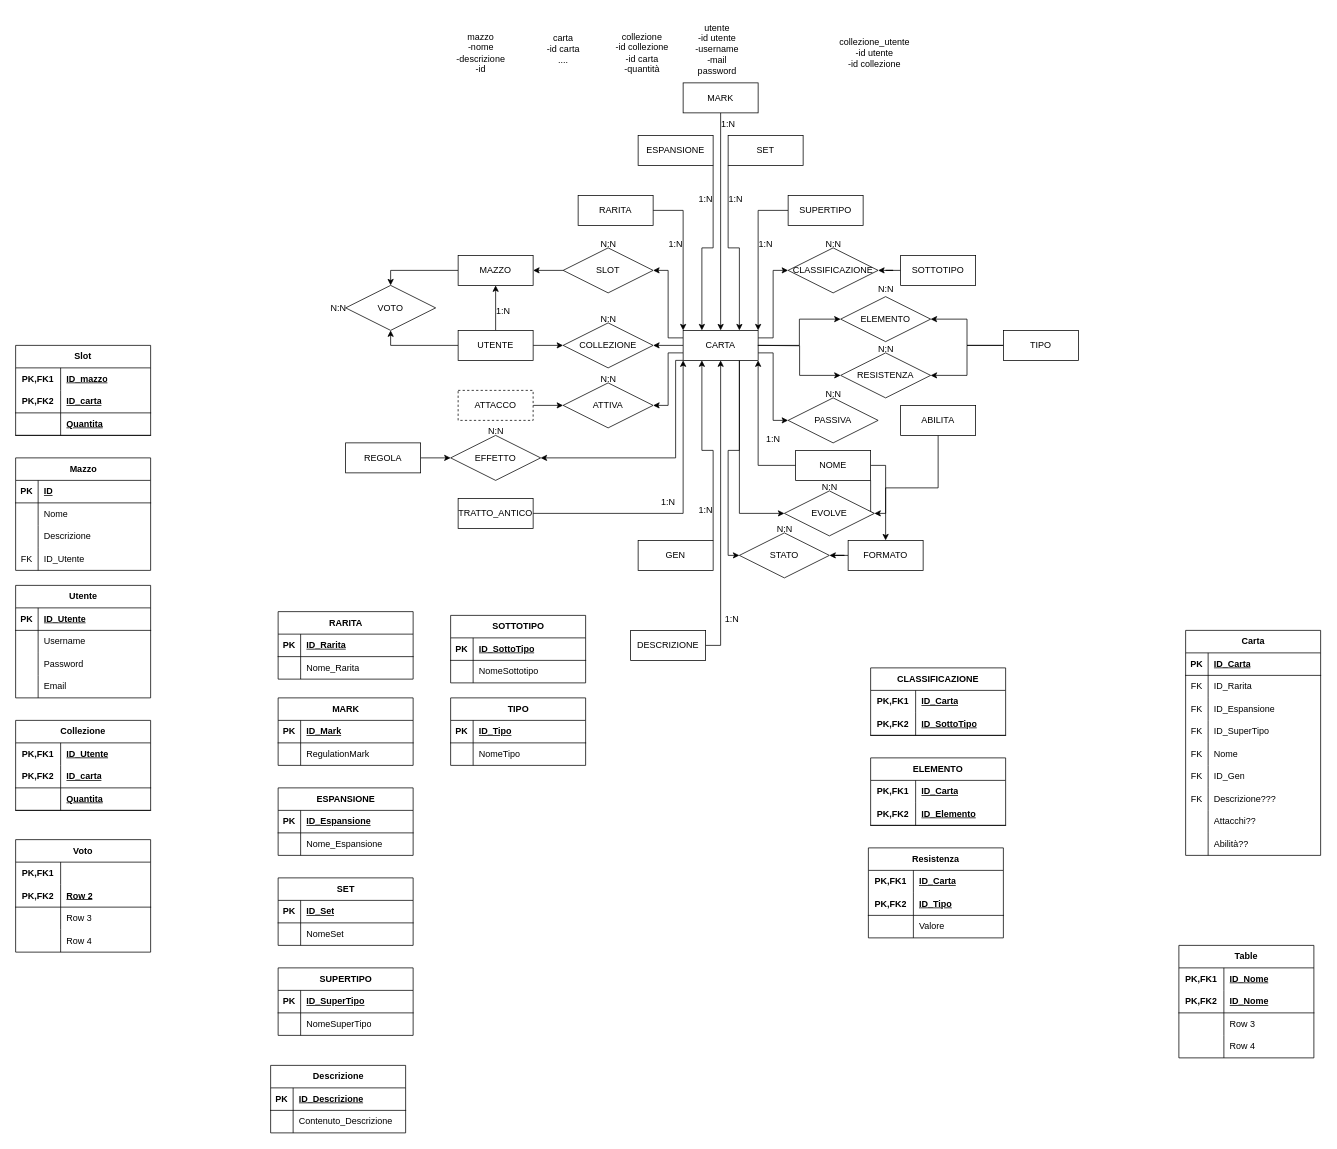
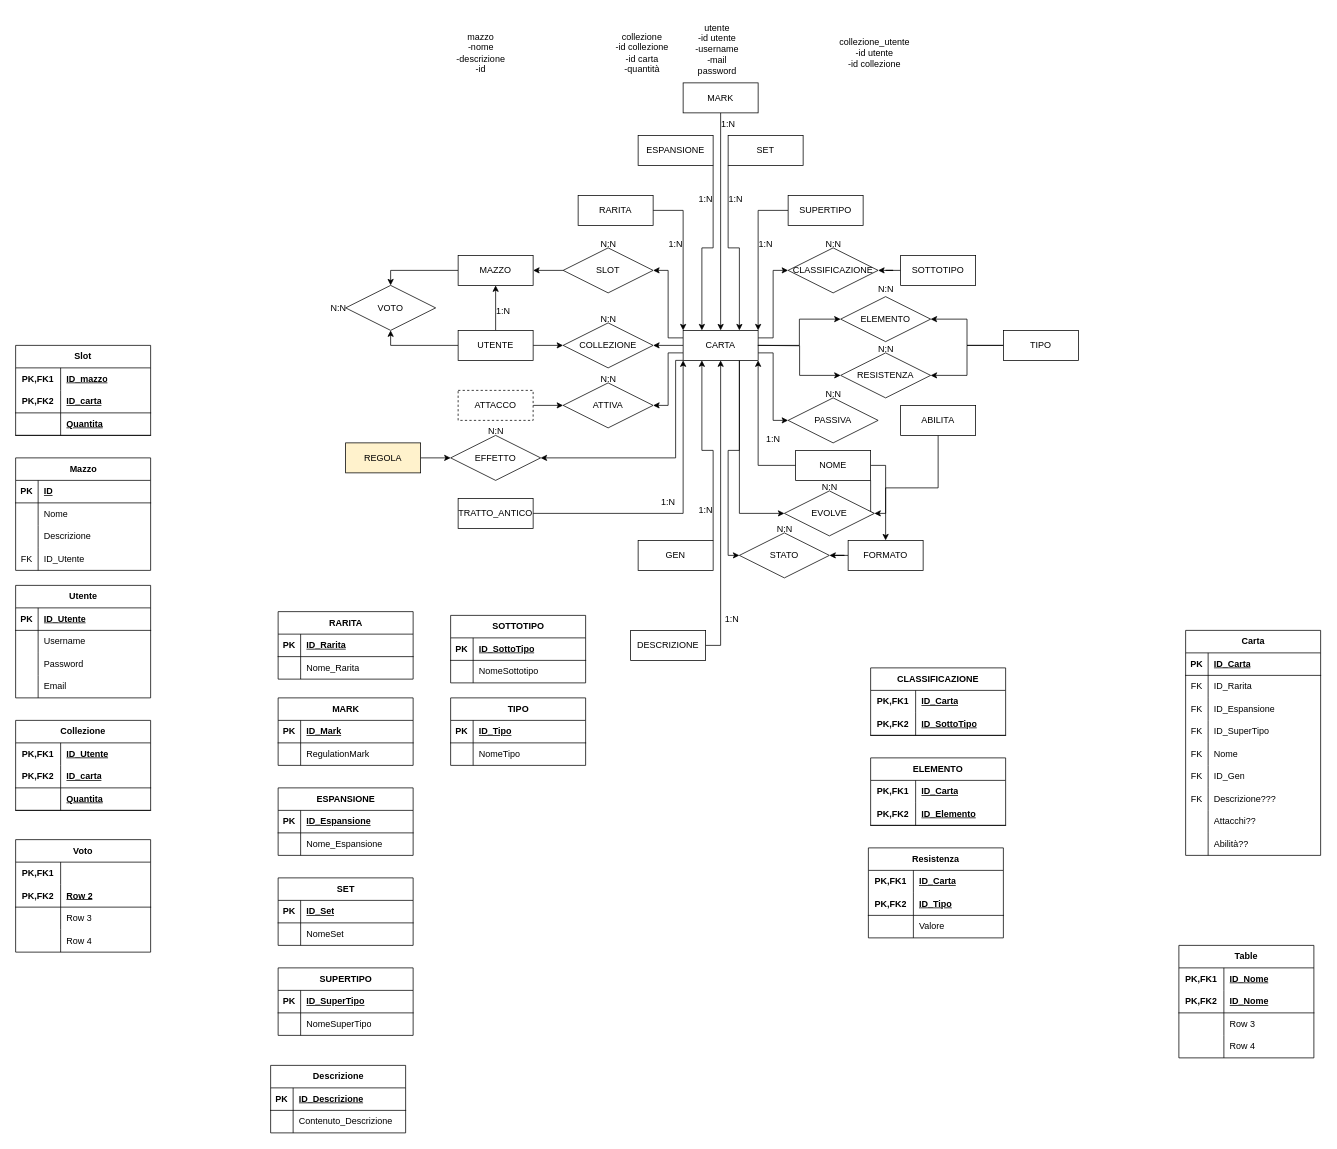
(563, 49) -> none
(383, 458) -> (383, 458)
